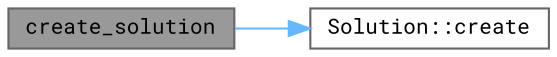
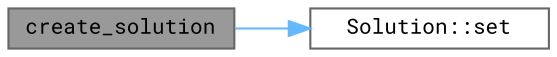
(430, 28) -> (430, 28)
